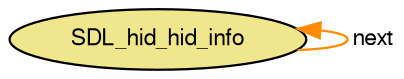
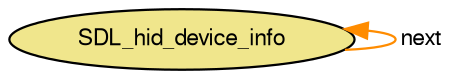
(158, 39) -> (182, 39)
